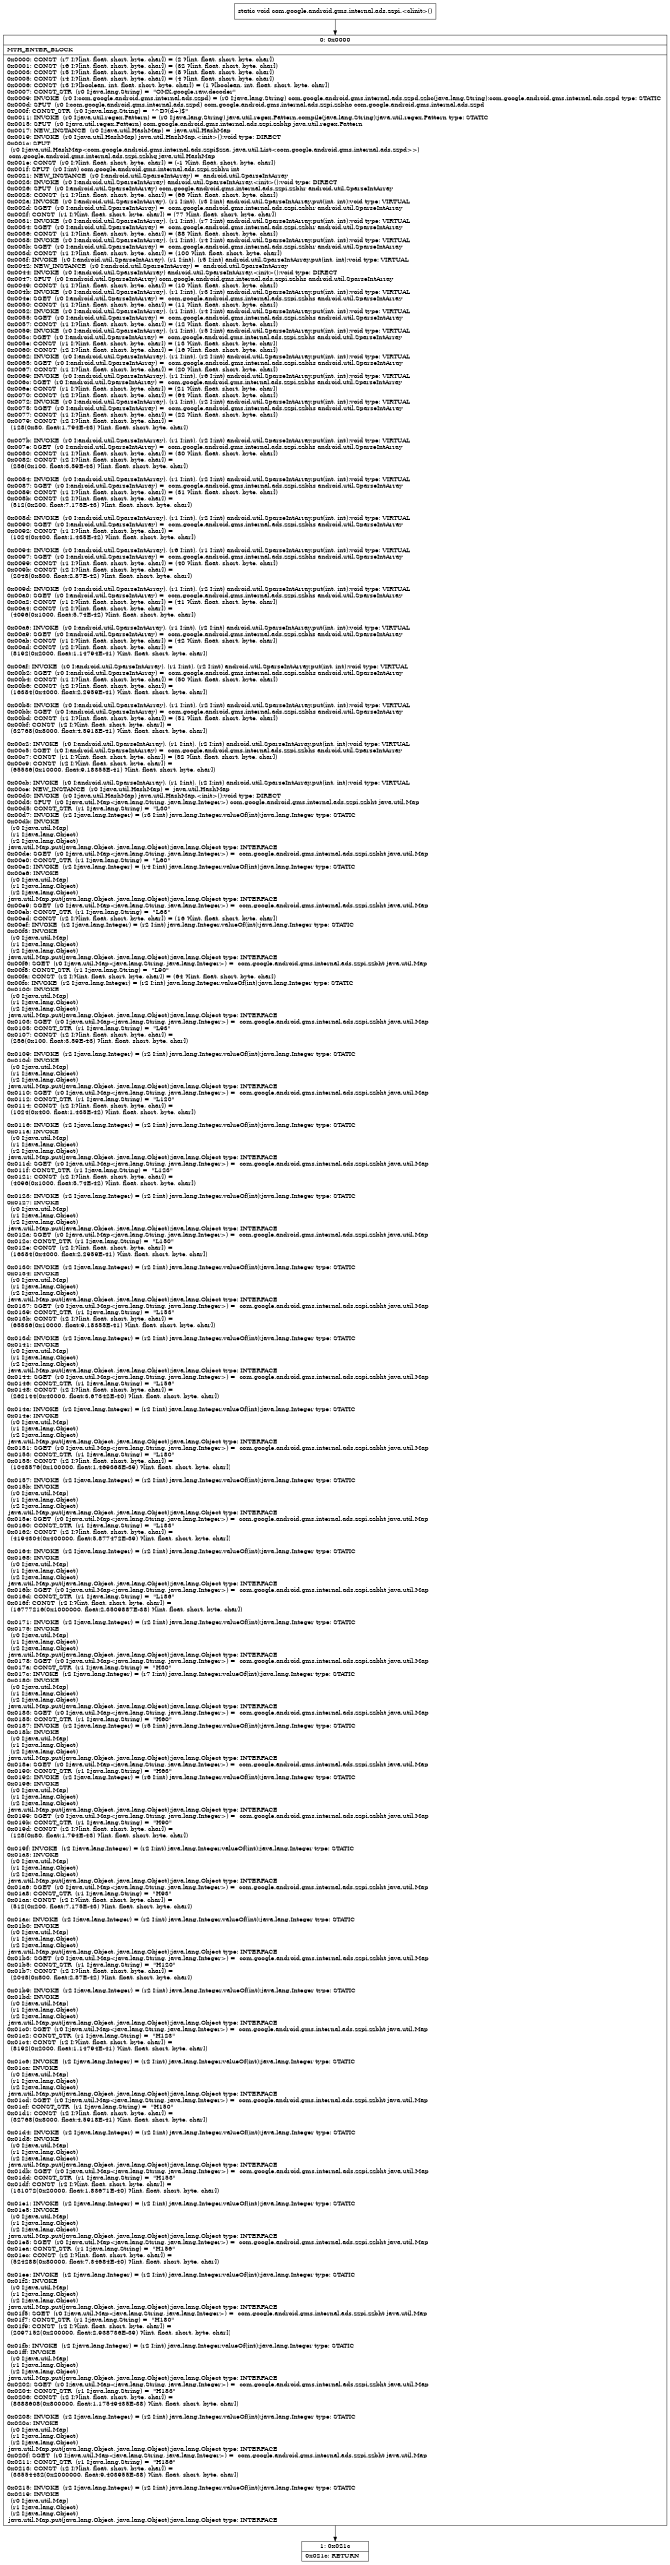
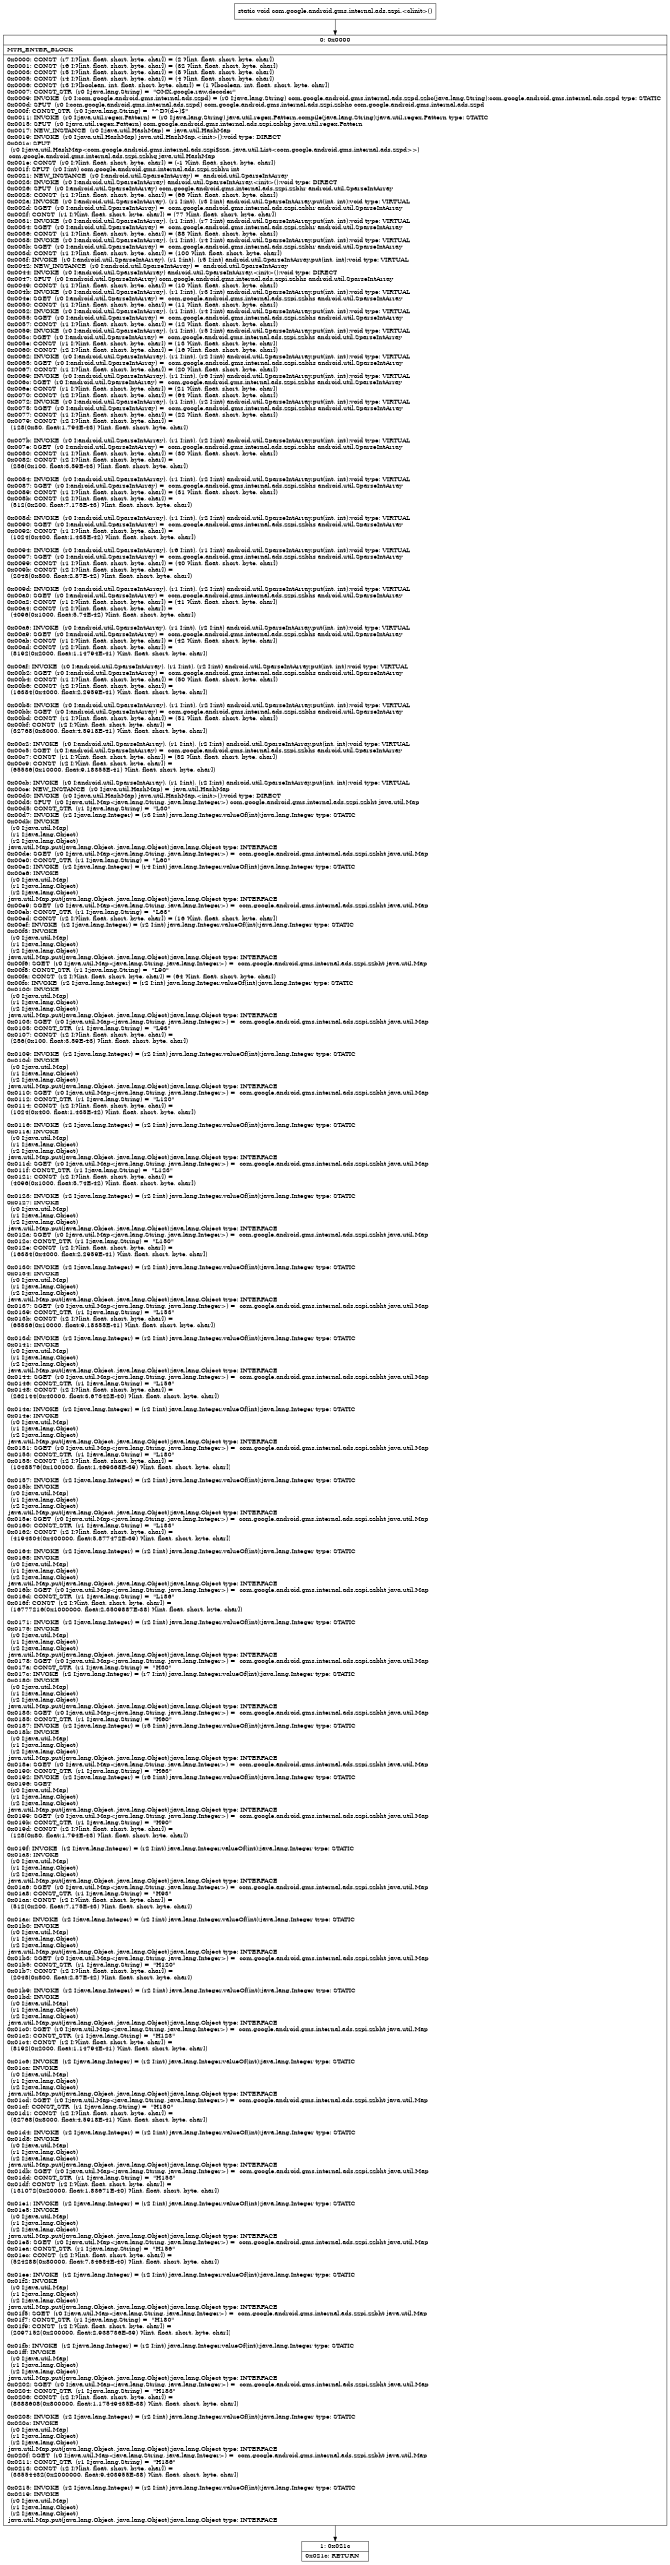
(35, 1784) -> (31, 1784)
